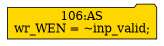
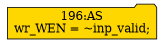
(82, 23) -> (82, 23)
